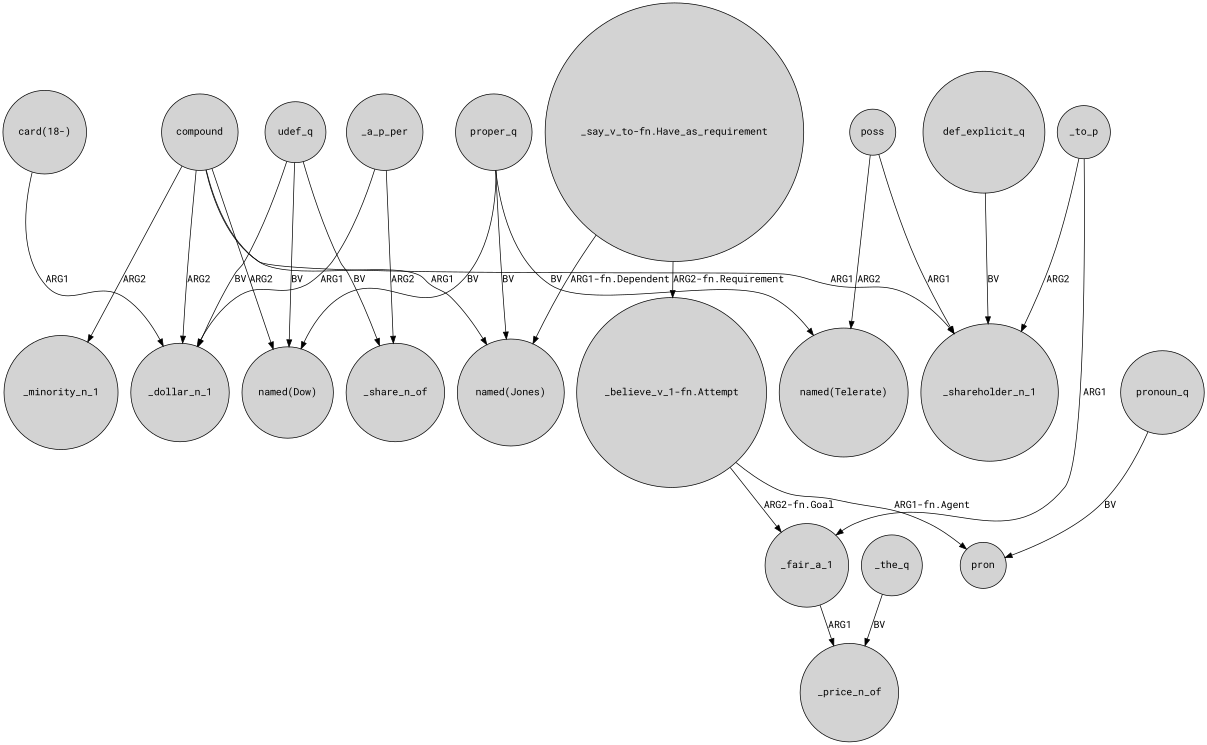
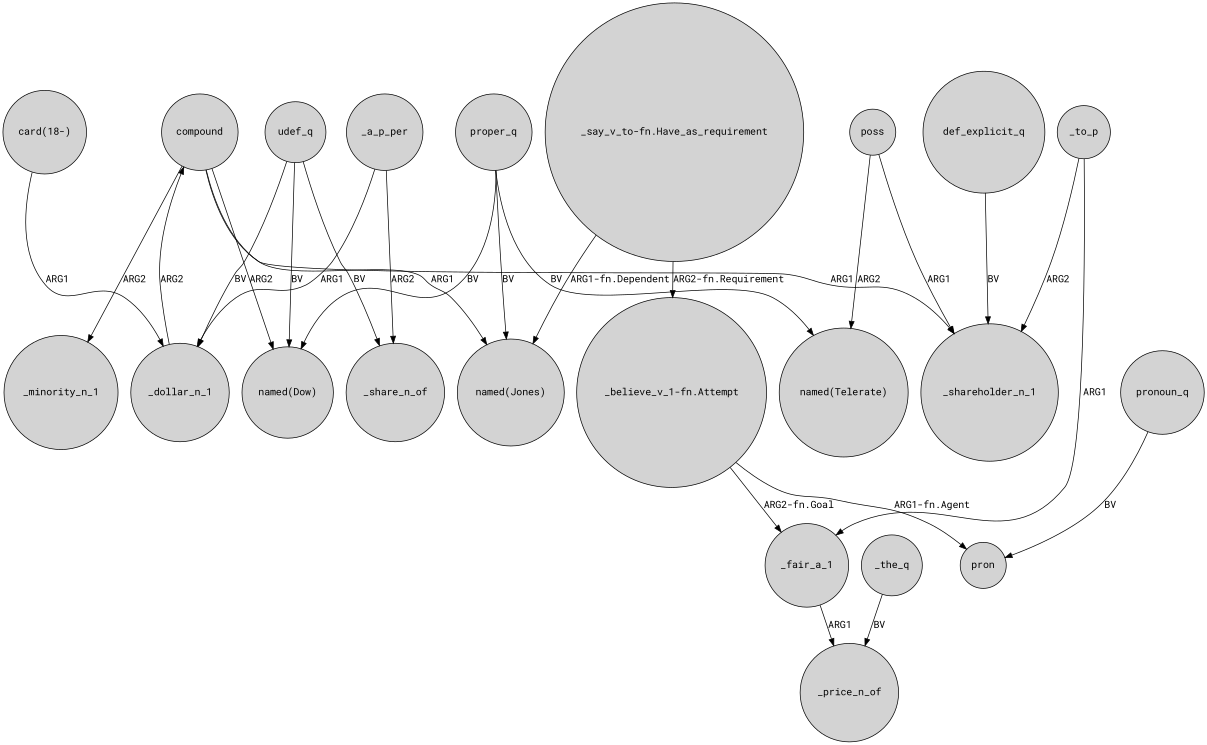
(189, 253) -> (160, 258)
